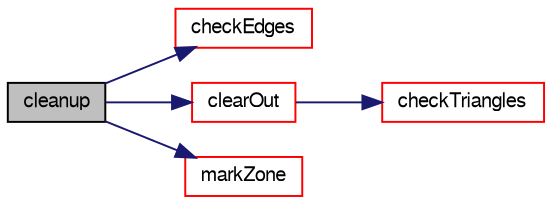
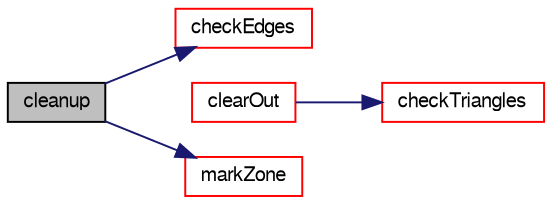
(139, 102) -> none
